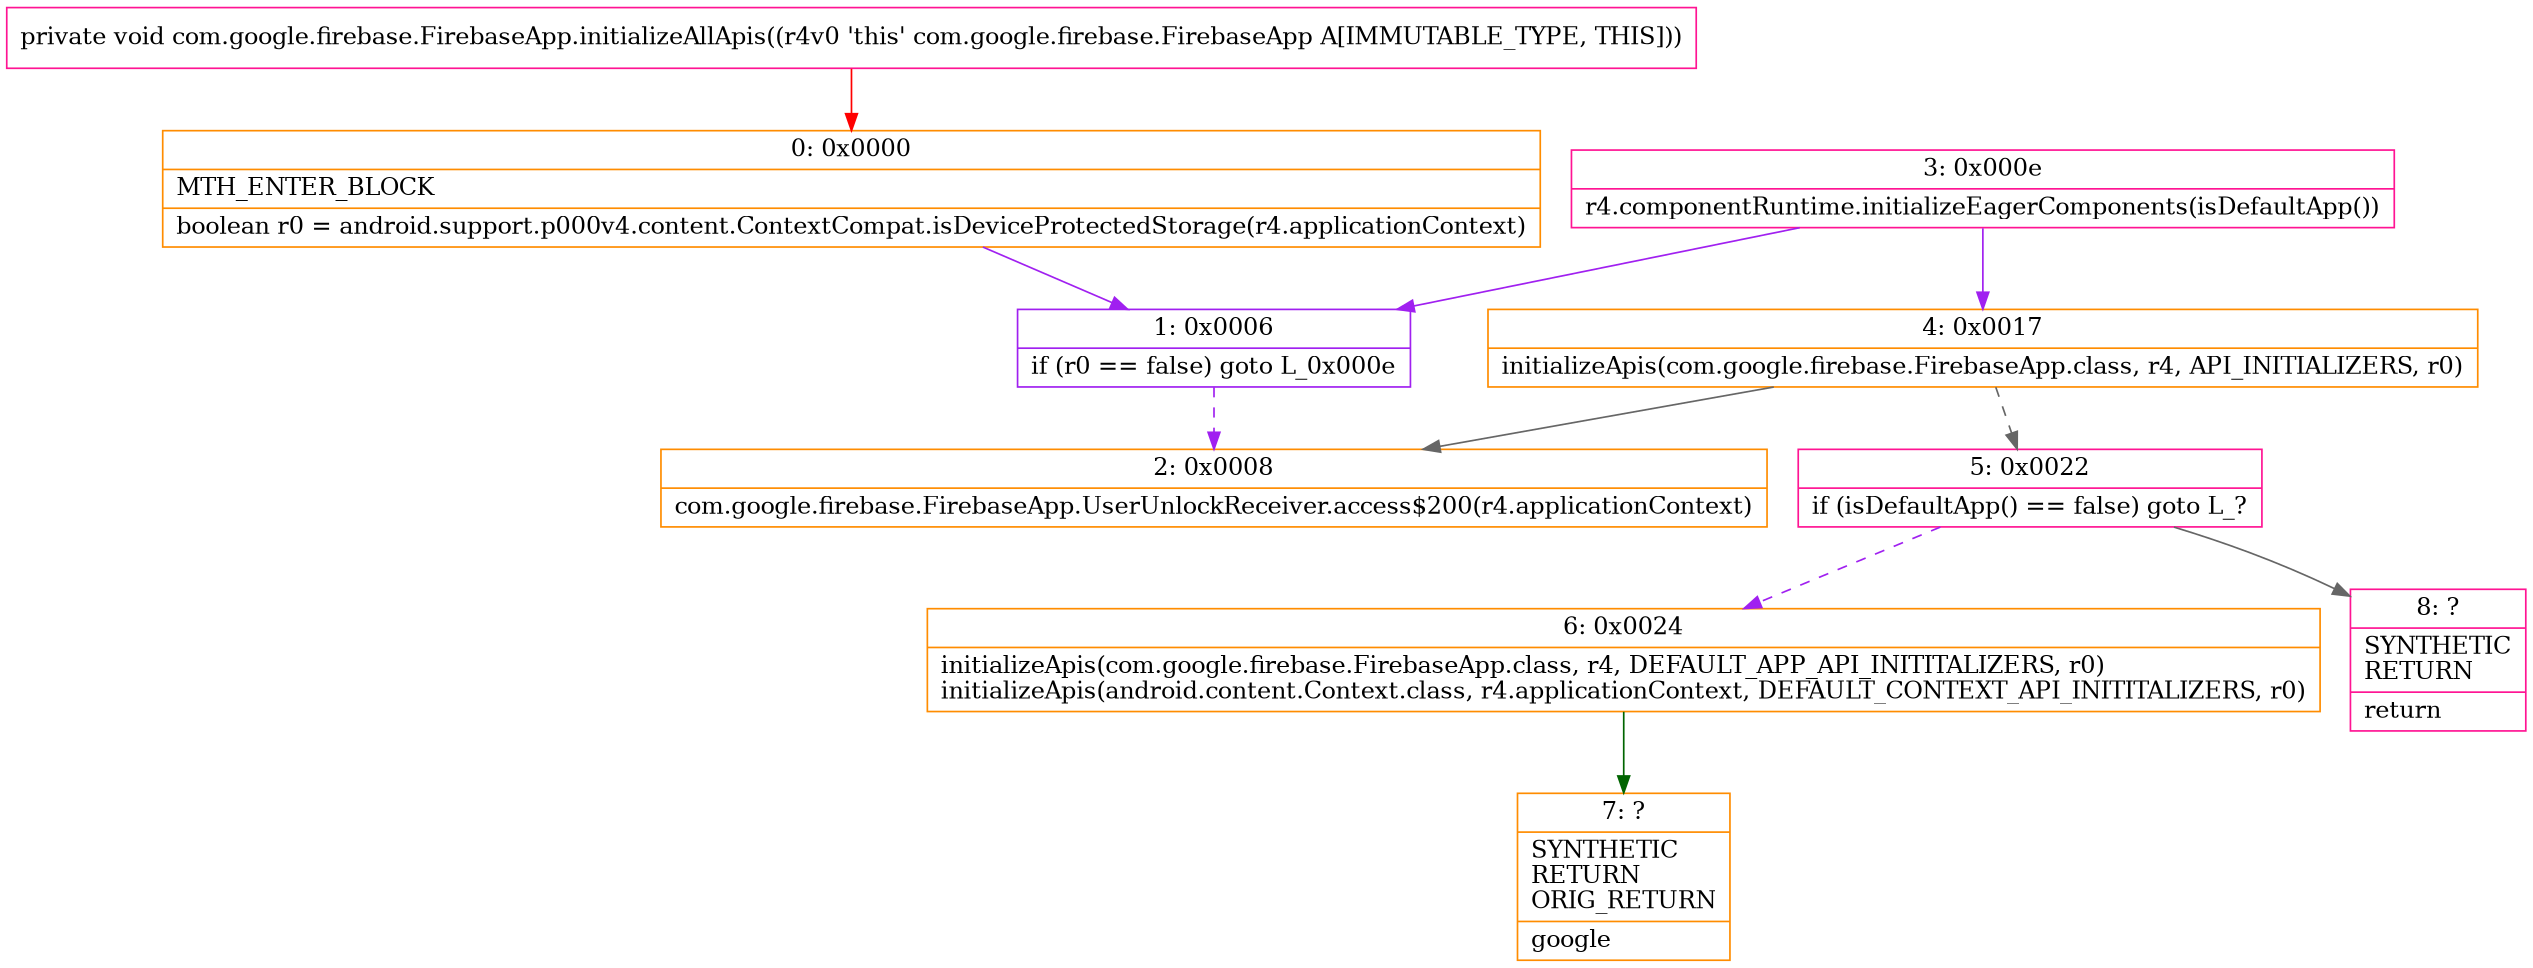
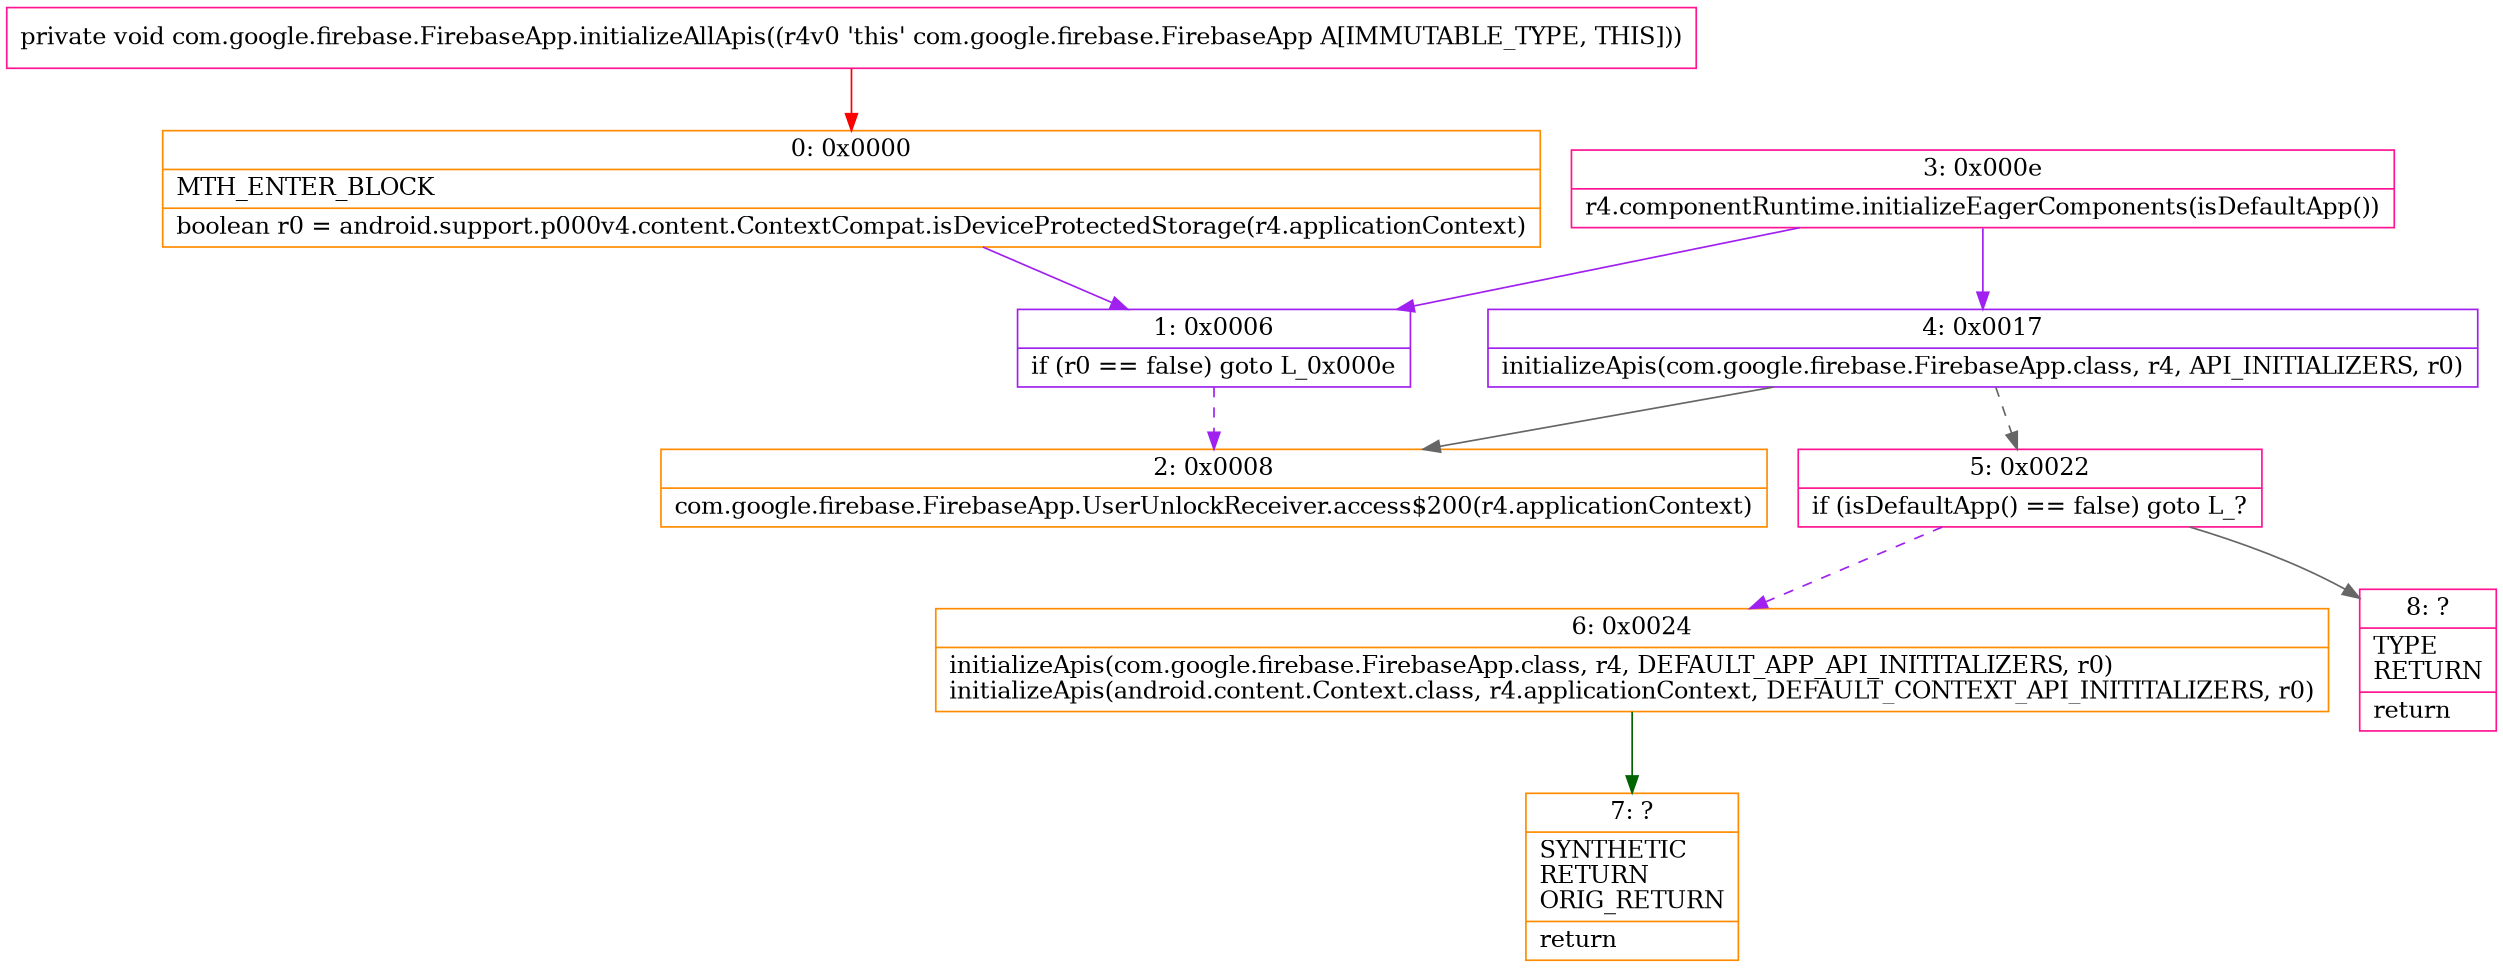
(1983, 348) -> (1983, 348)
(2438, 647) -> (2406, 647)
(1571, 940) -> (1578, 940)
